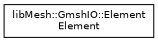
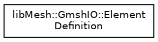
(79, 21) -> (79, 21)
